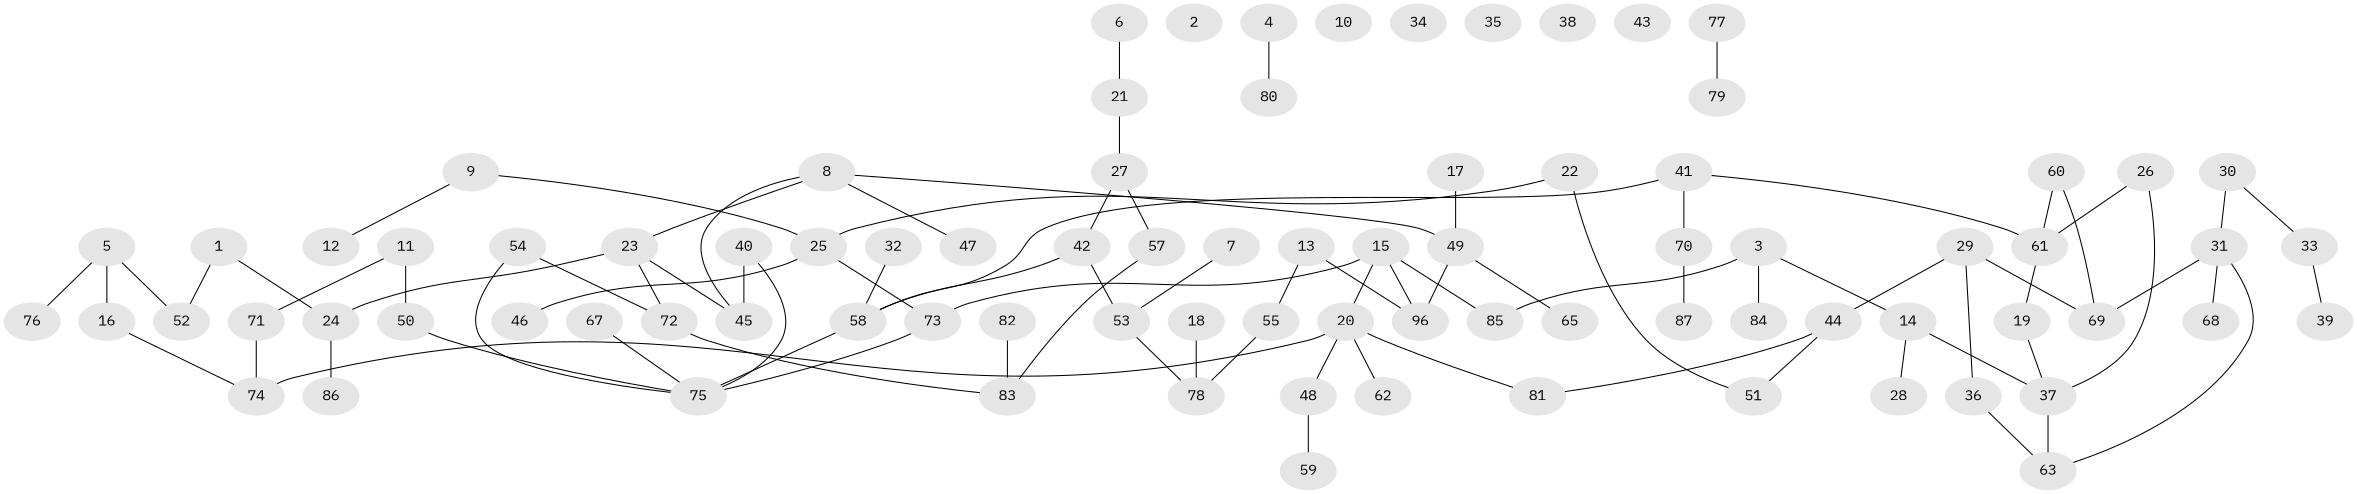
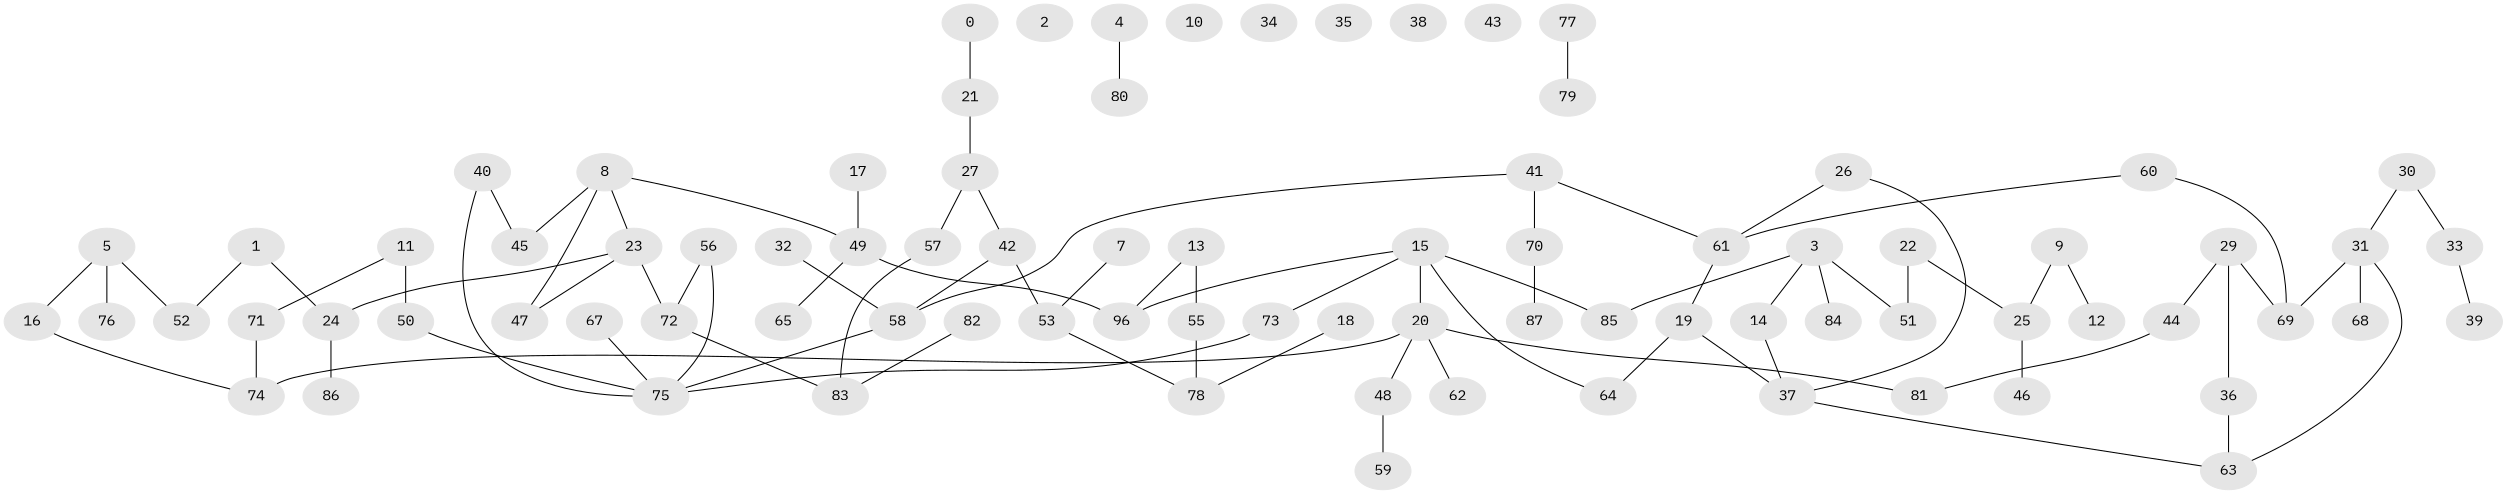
(1119, 23) -> (970, 23)
(518, 247) -> (709, 247)
(870, 281) -> none
(694, 289) -> (577, 284)
(1793, 359) -> (1861, 284)
none -> (1608, 396)
(1899, 396) -> none
